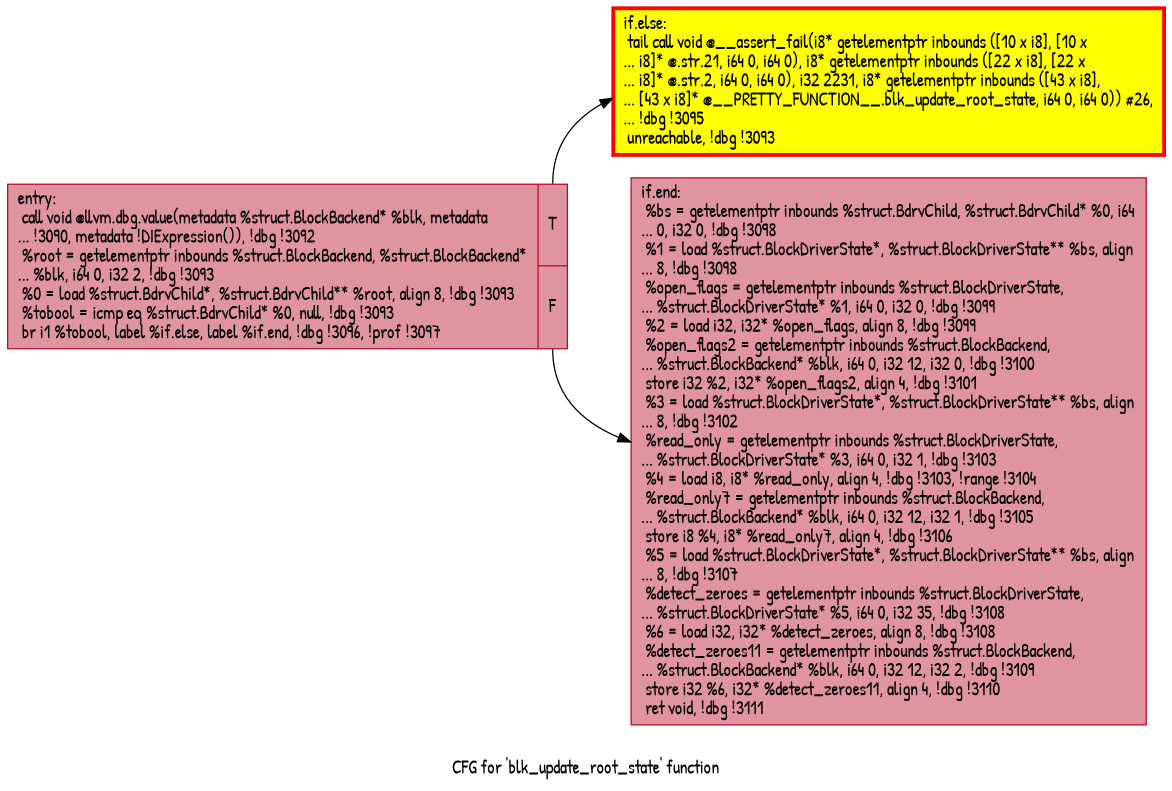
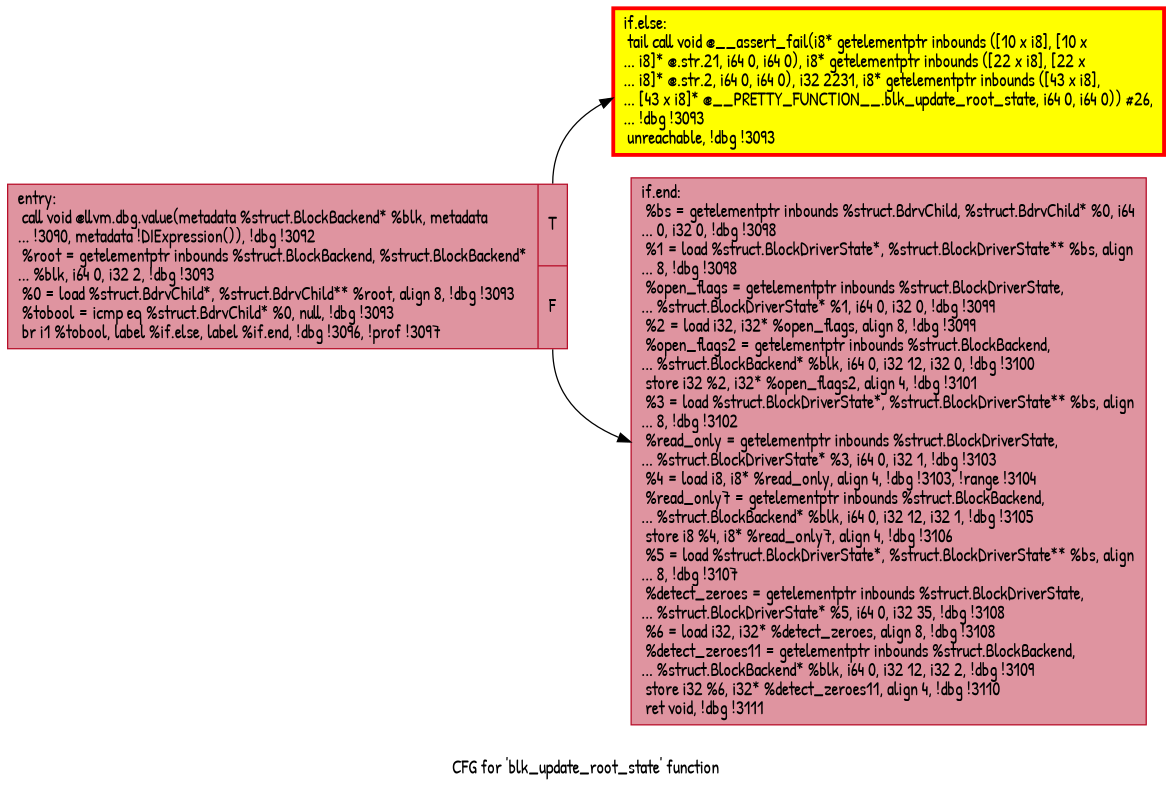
(664, 119) -> (664, 119)
